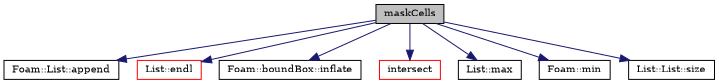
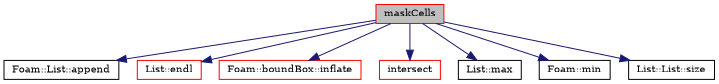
(410, 14) -> (410, 14)
(290, 70) -> (290, 70)
